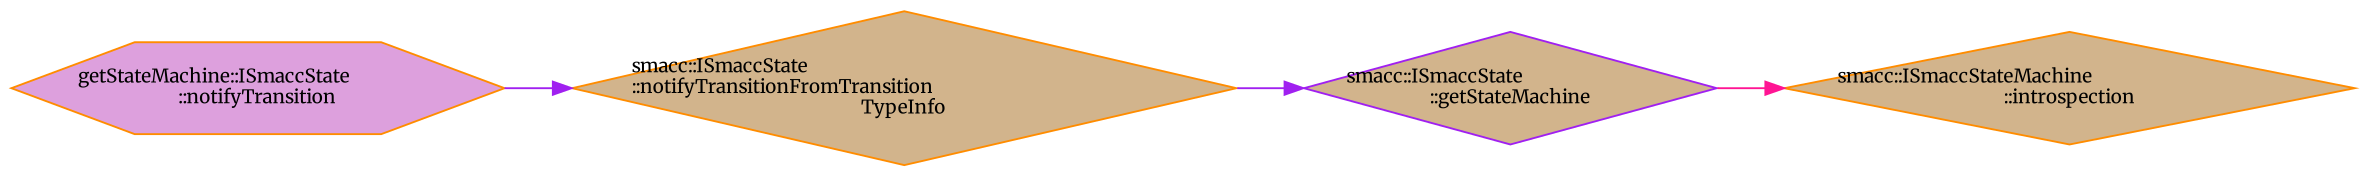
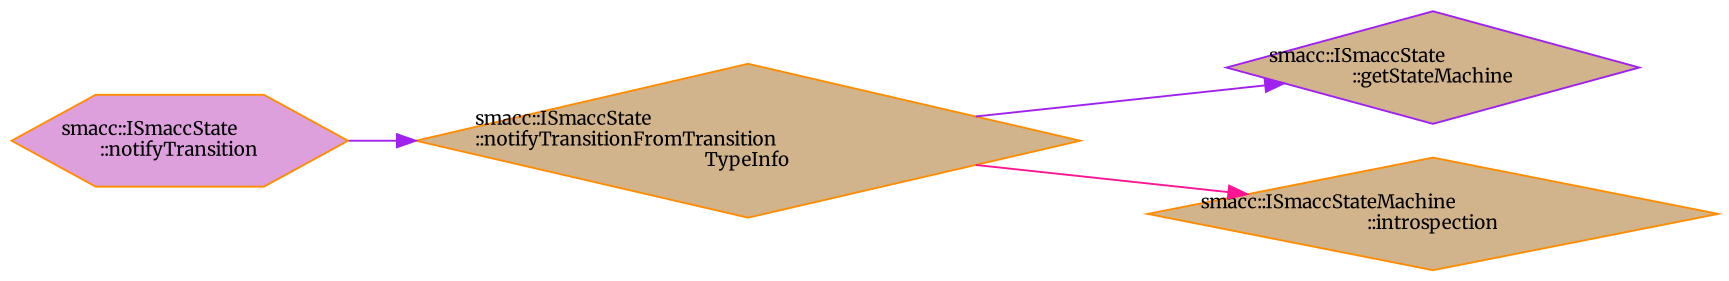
(258, 88) -> (180, 141)
(1741, 88) -> (1102, 179)
